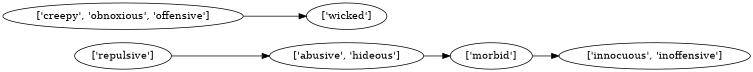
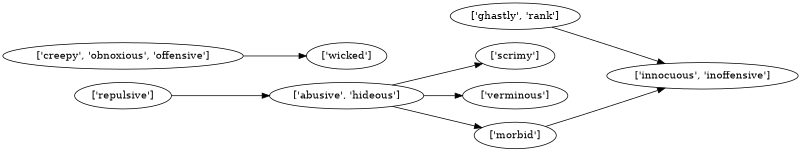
none -> (515, 16)
none -> (515, 56)
none -> (515, 96)
